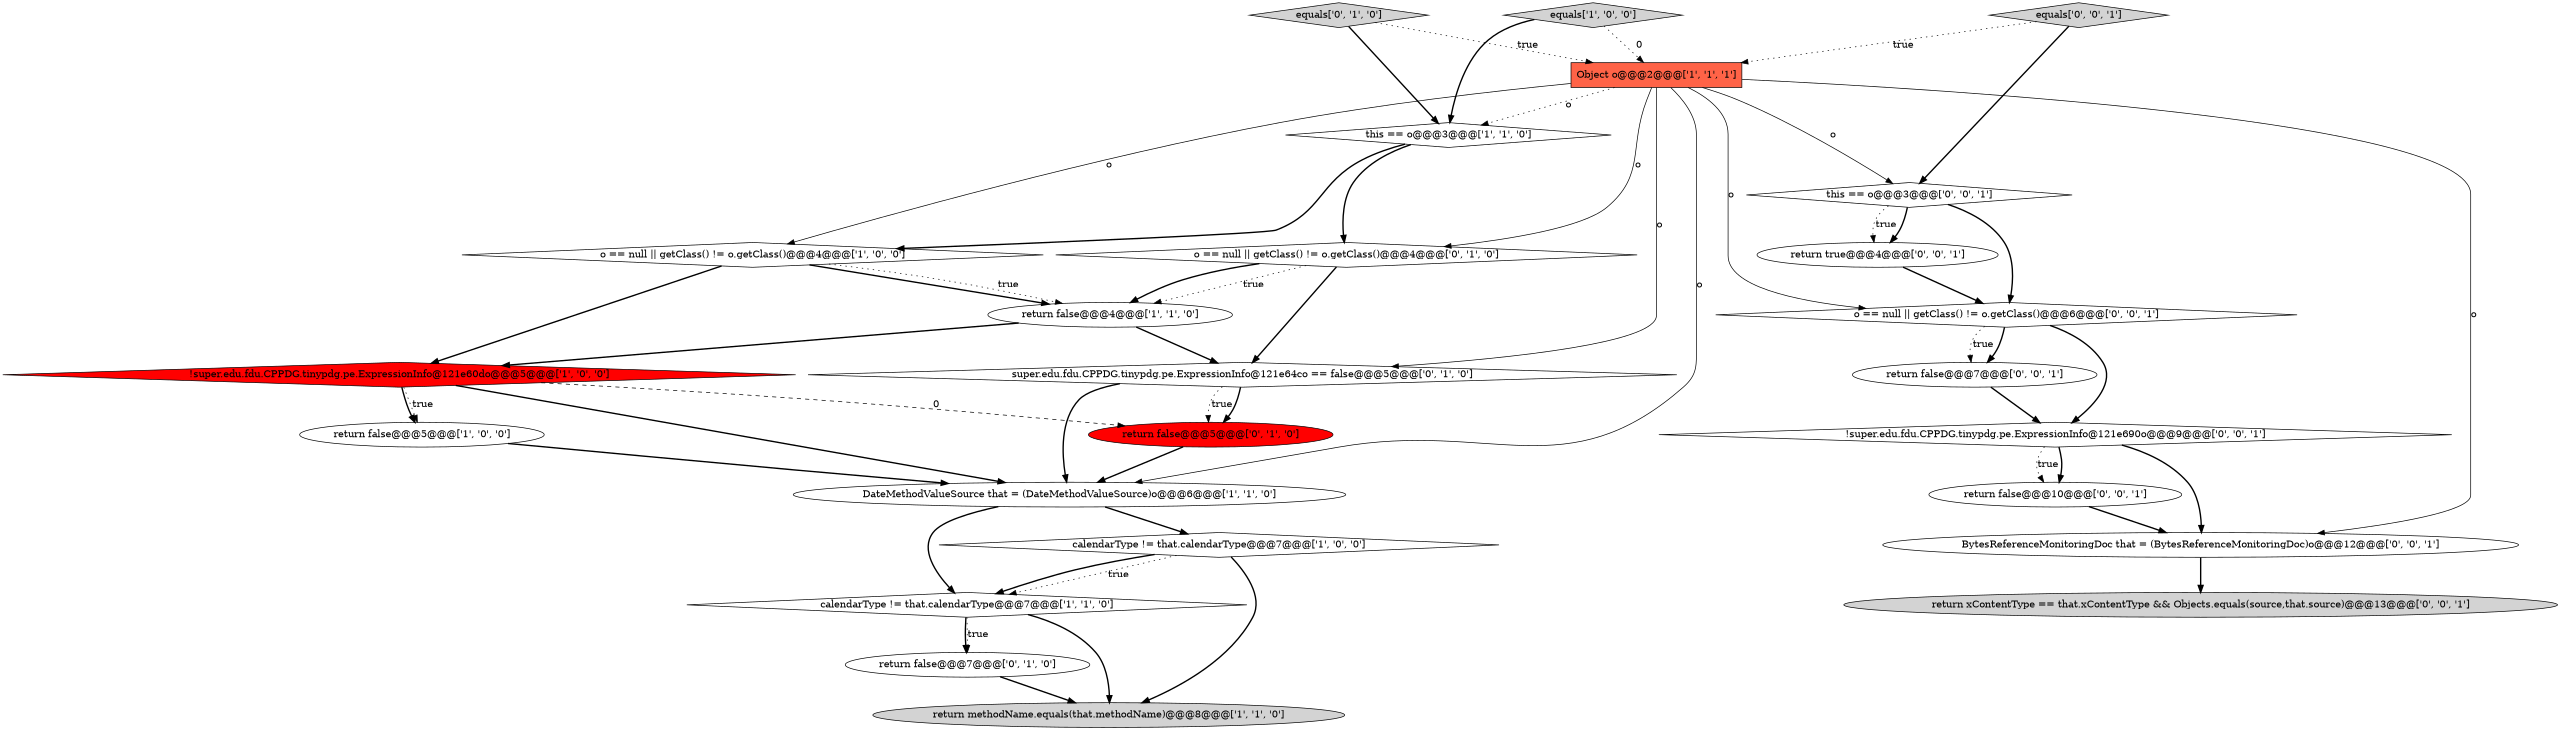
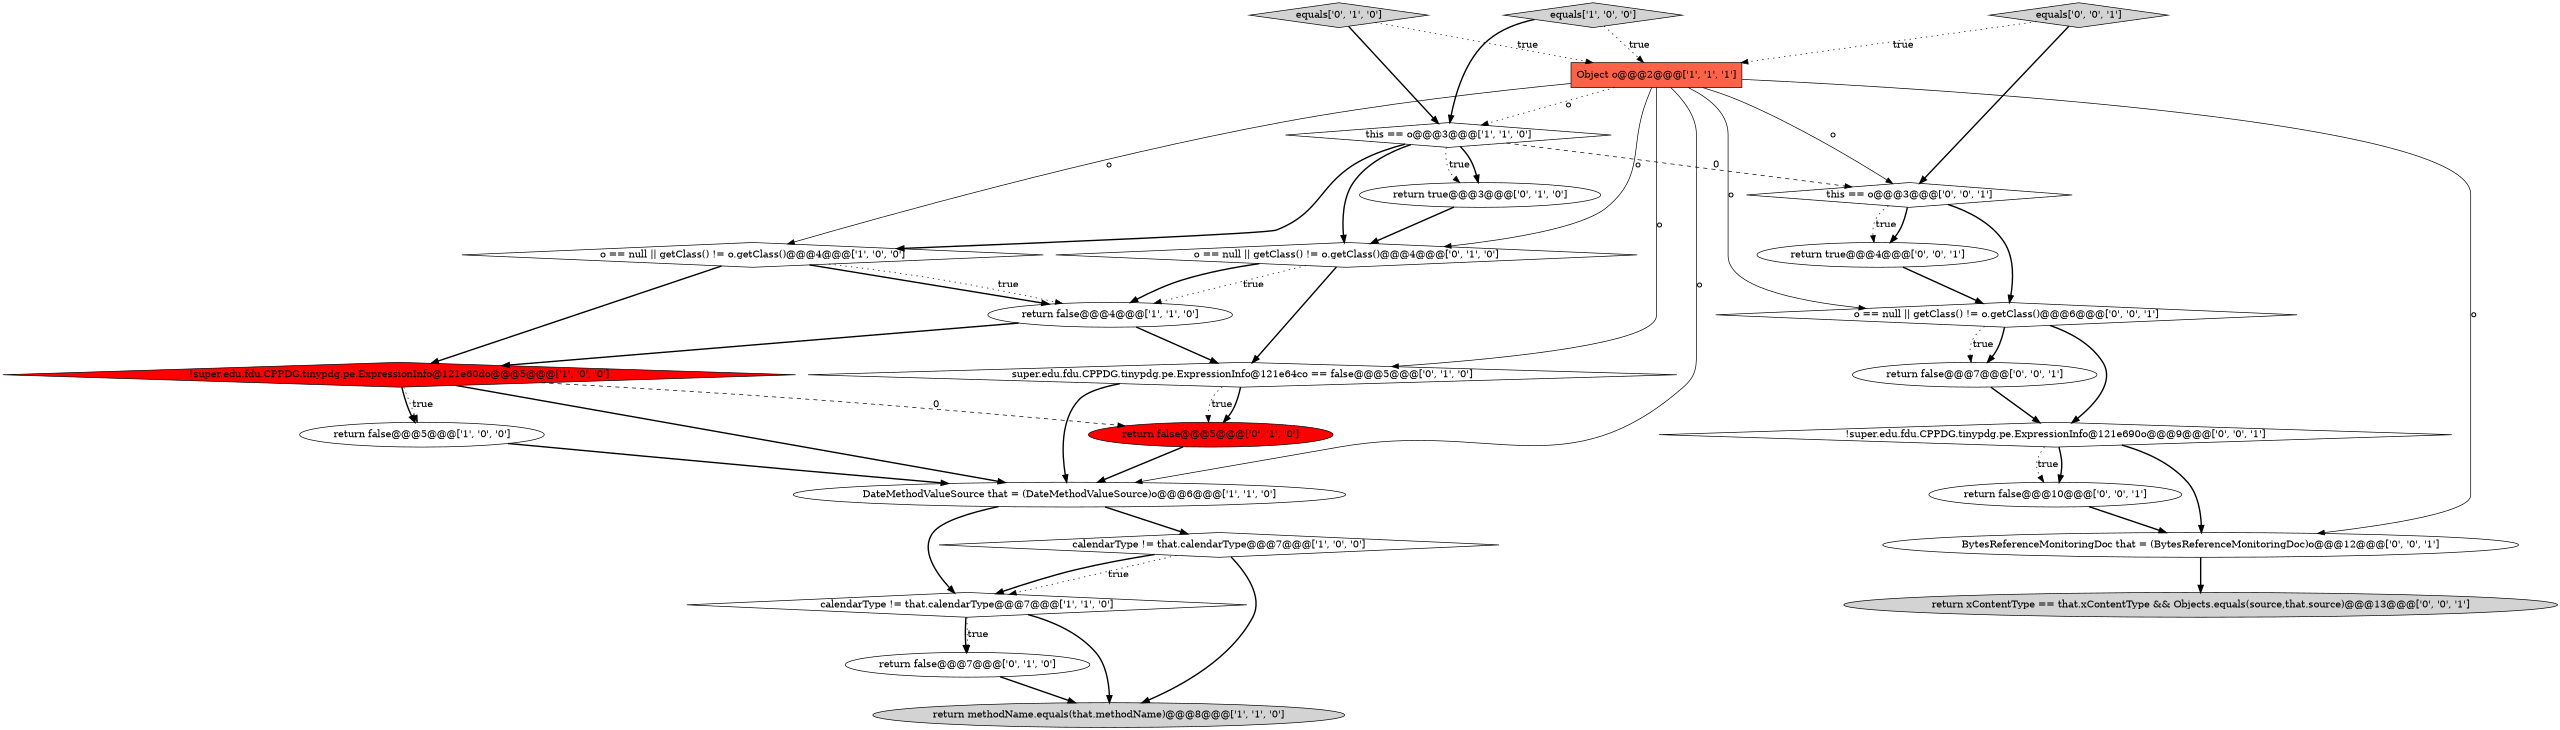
(1640, 45) -> (1640, 45)
none -> (1676, 164)
none -> (1480, 195)
